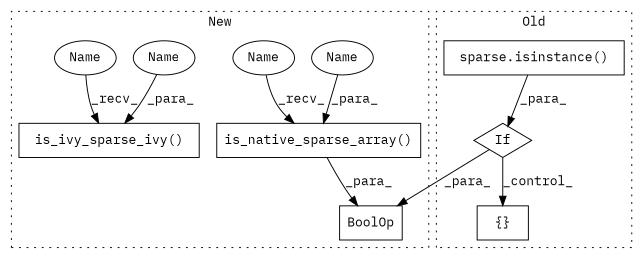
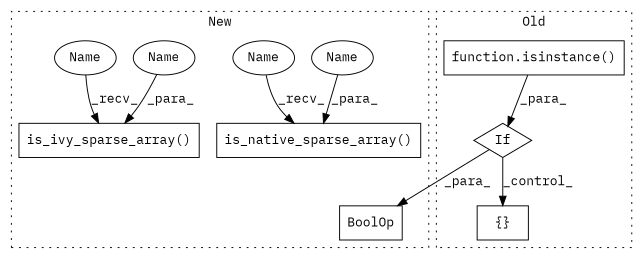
(534, 58) -> (534, 58)
(109, 140) -> (109, 140)
(339, 178) -> none
